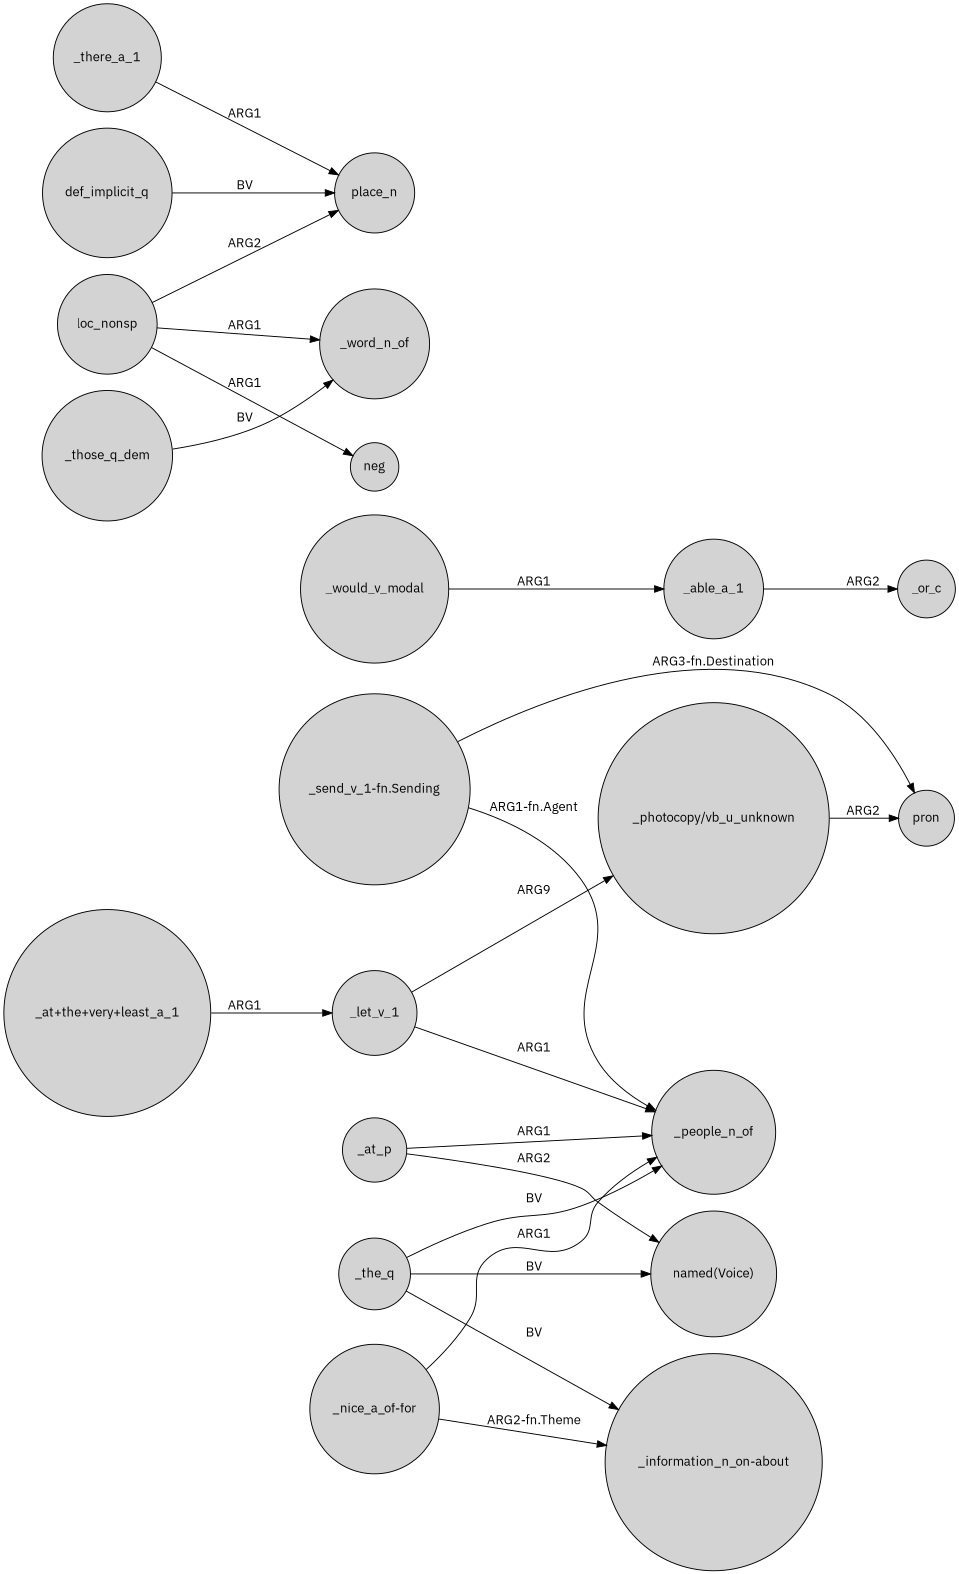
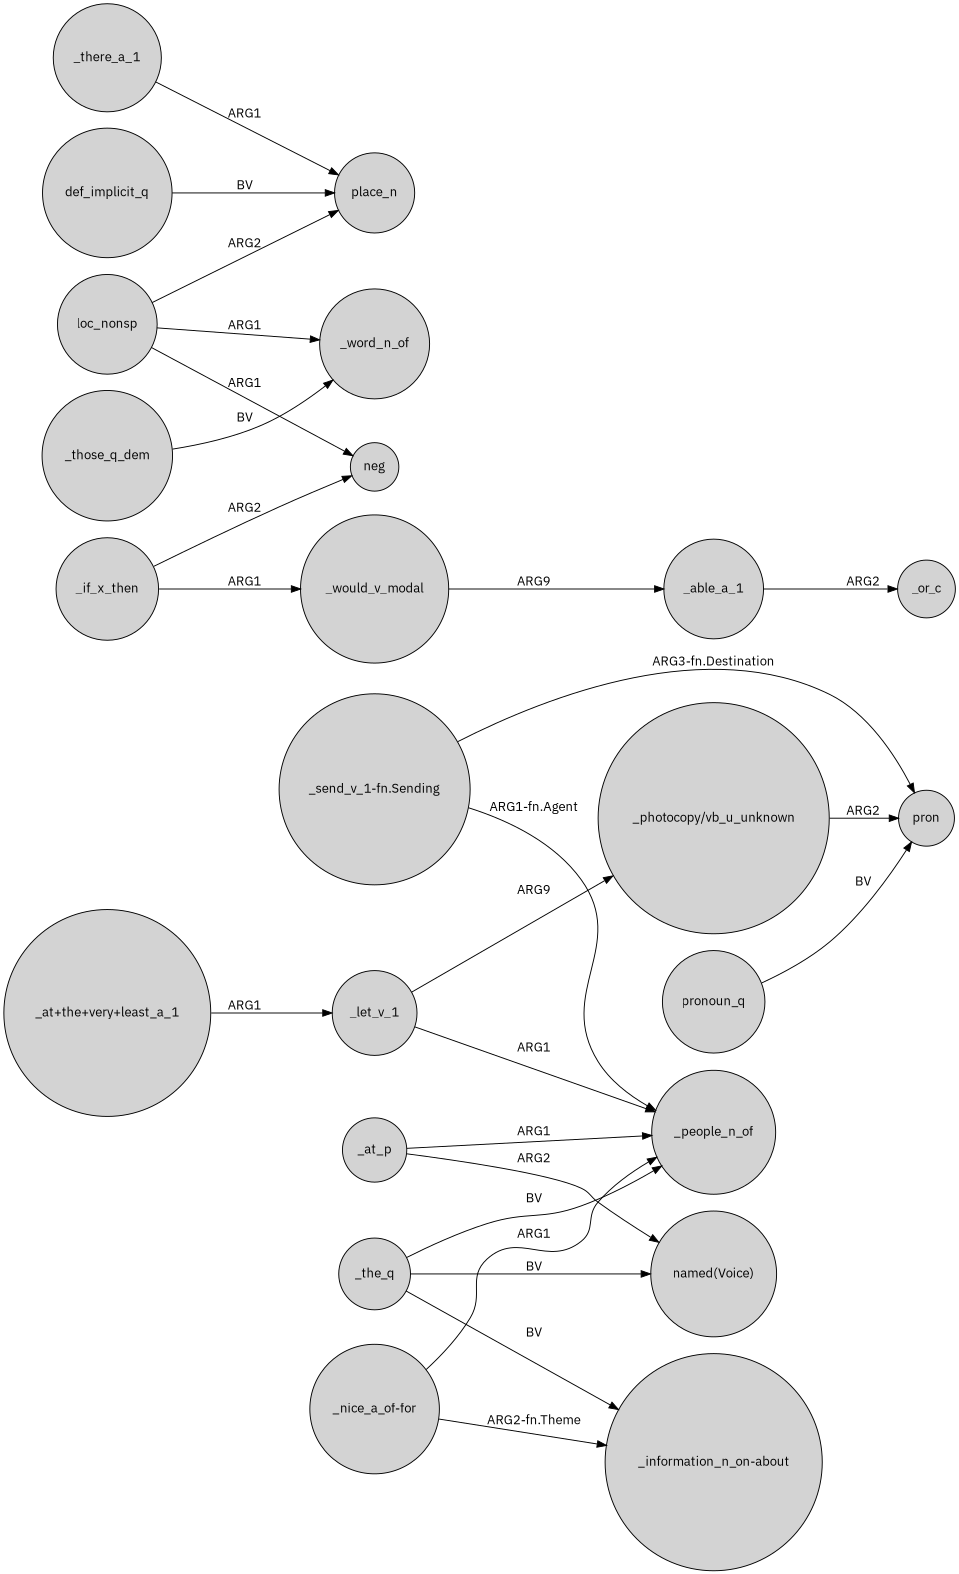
(534, 582) -> (534, 582)
none -> (107, 589)
none -> (714, 1002)
